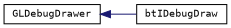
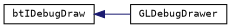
(123, 14) -> (118, 14)
